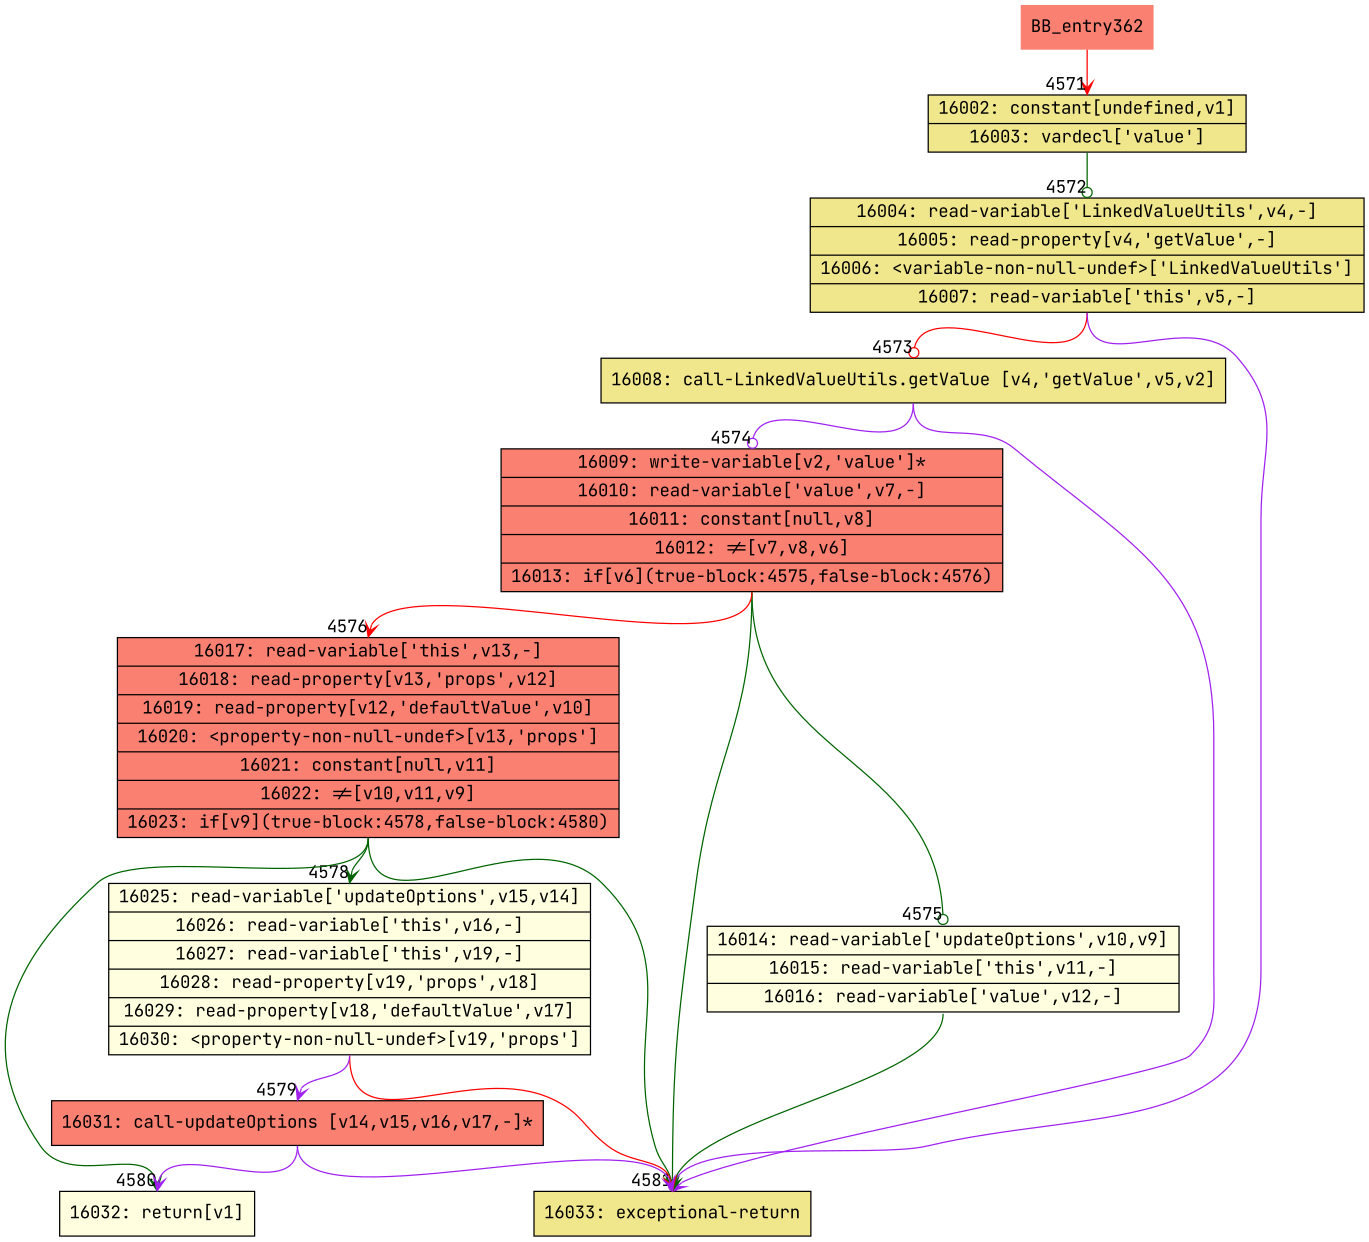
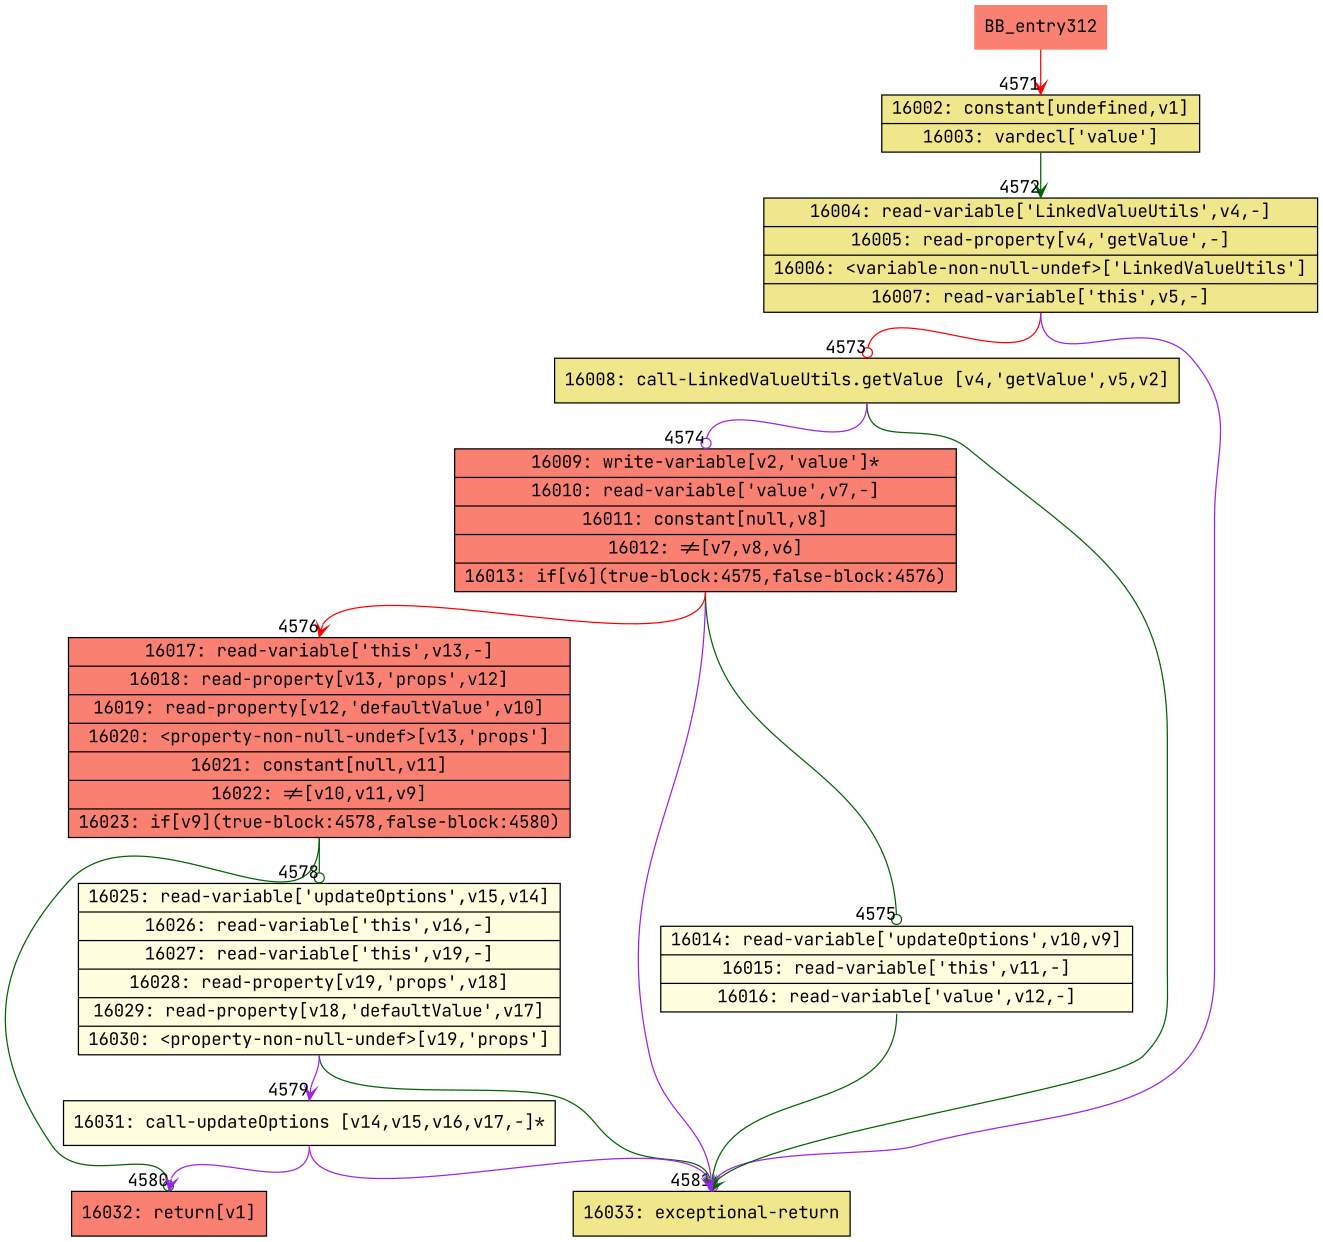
(1087, 27) -> (1041, 27)
(1087, 170) -> (1041, 169)
(363, 855) -> (319, 855)
(696, 883) -> (645, 890)
(616, 901) -> none
(1214, 917) -> (1167, 877)
(50, 934) -> (29, 935)
(510, 1090) -> (522, 1092)
(297, 1123) -> (309, 1123)
(157, 1214) -> (169, 1214)
